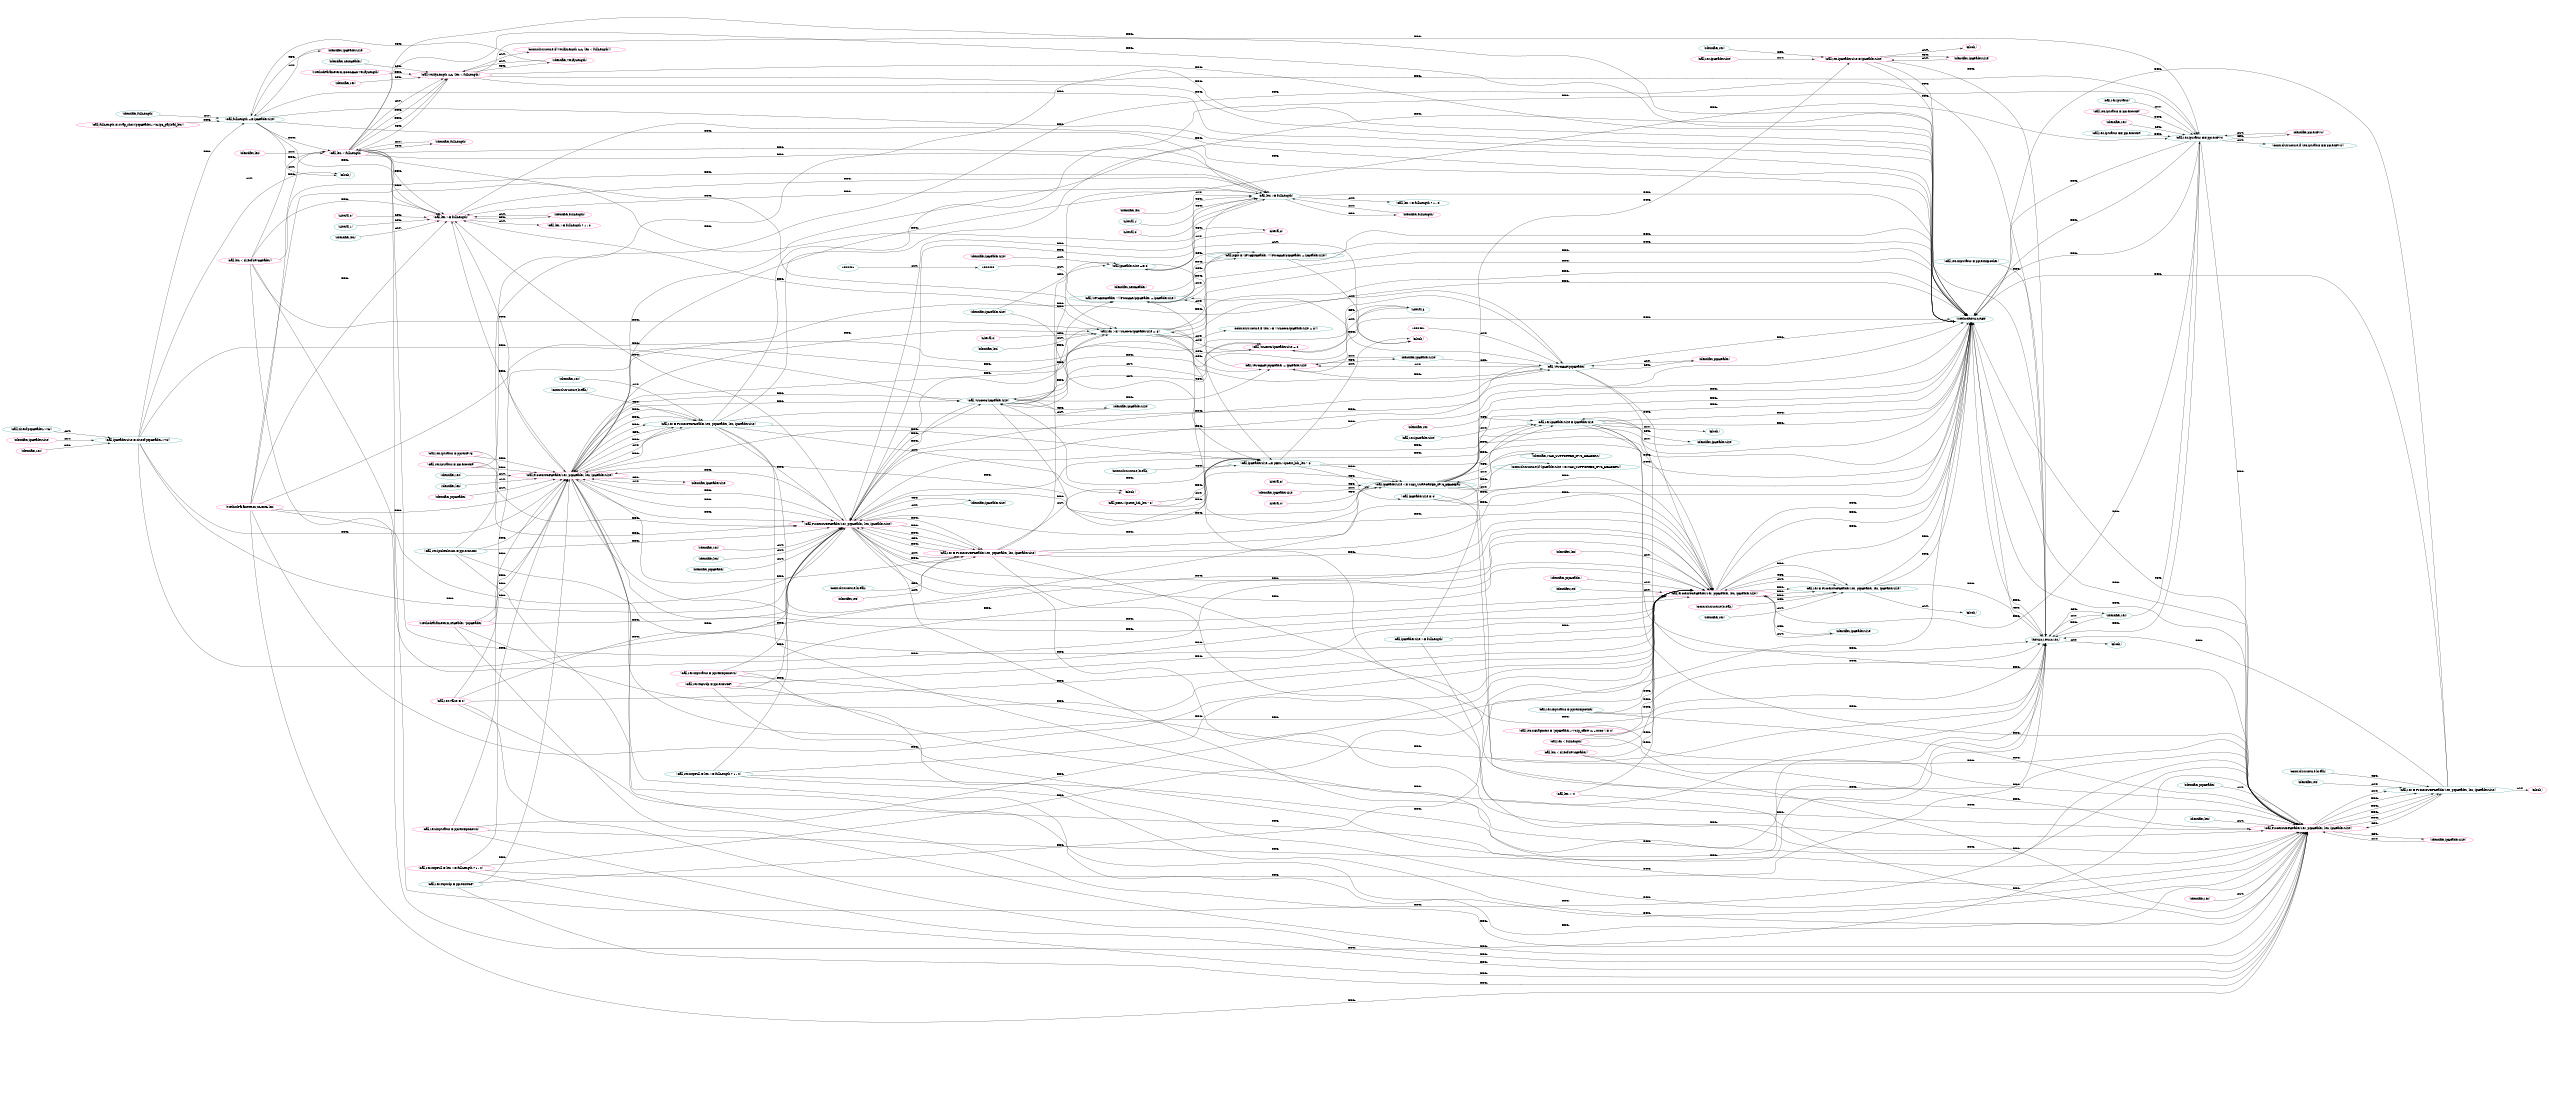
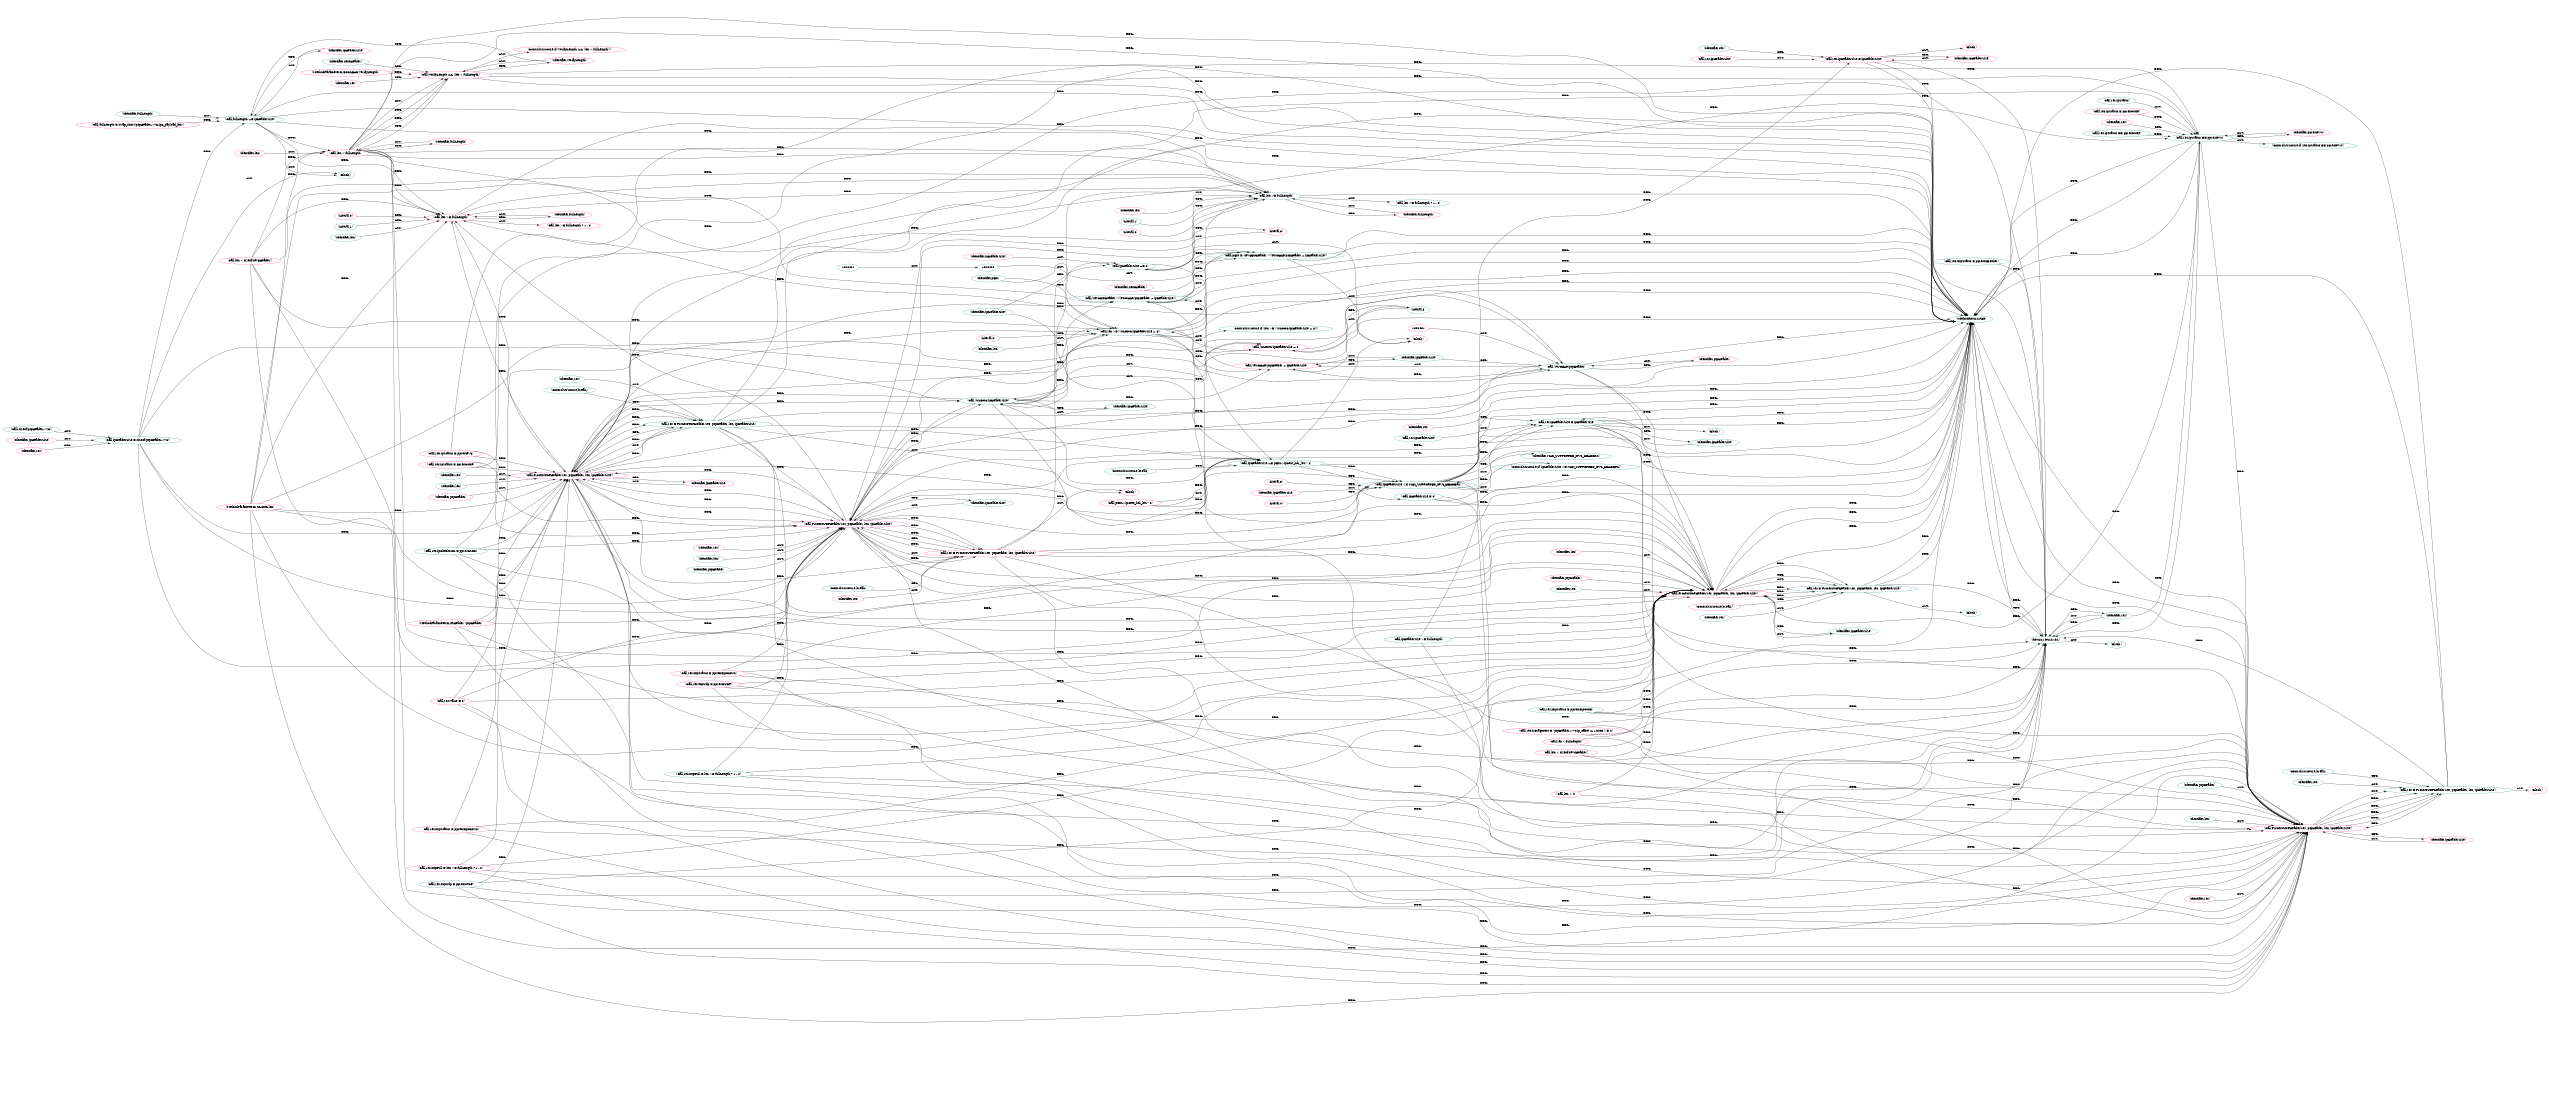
(1353, 38) -> (1220, 65)
none -> (988, 278)
none -> (1619, 292)
(1363, 346) -> none
none -> (1330, 892)
